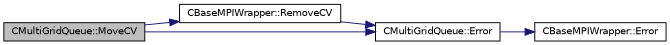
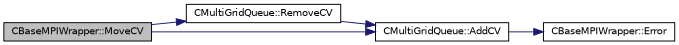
(260, 14) -> (264, 14)
(74, 32) -> (78, 32)
(438, 32) -> (442, 32)
